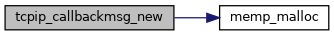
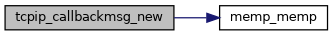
(274, 18) -> (274, 18)
